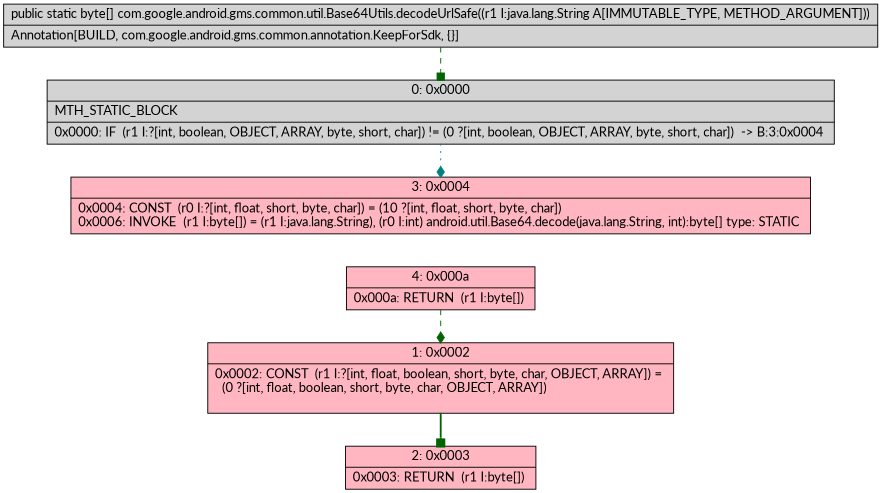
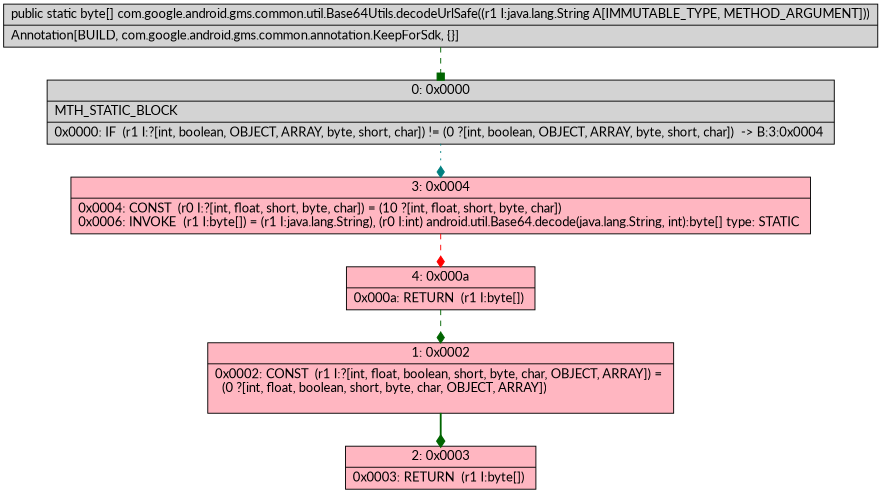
none -> (441, 245)
(441, 425) -> (441, 425)
